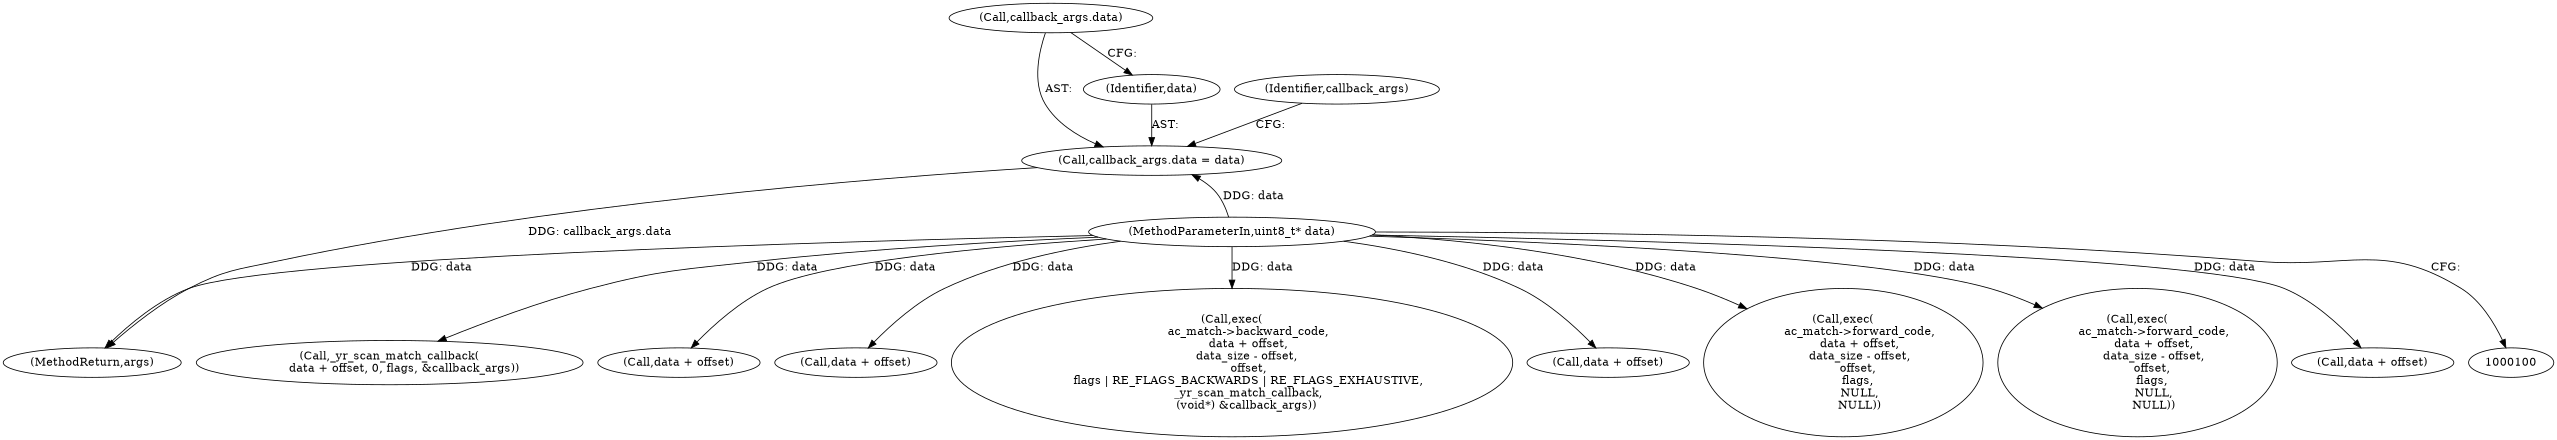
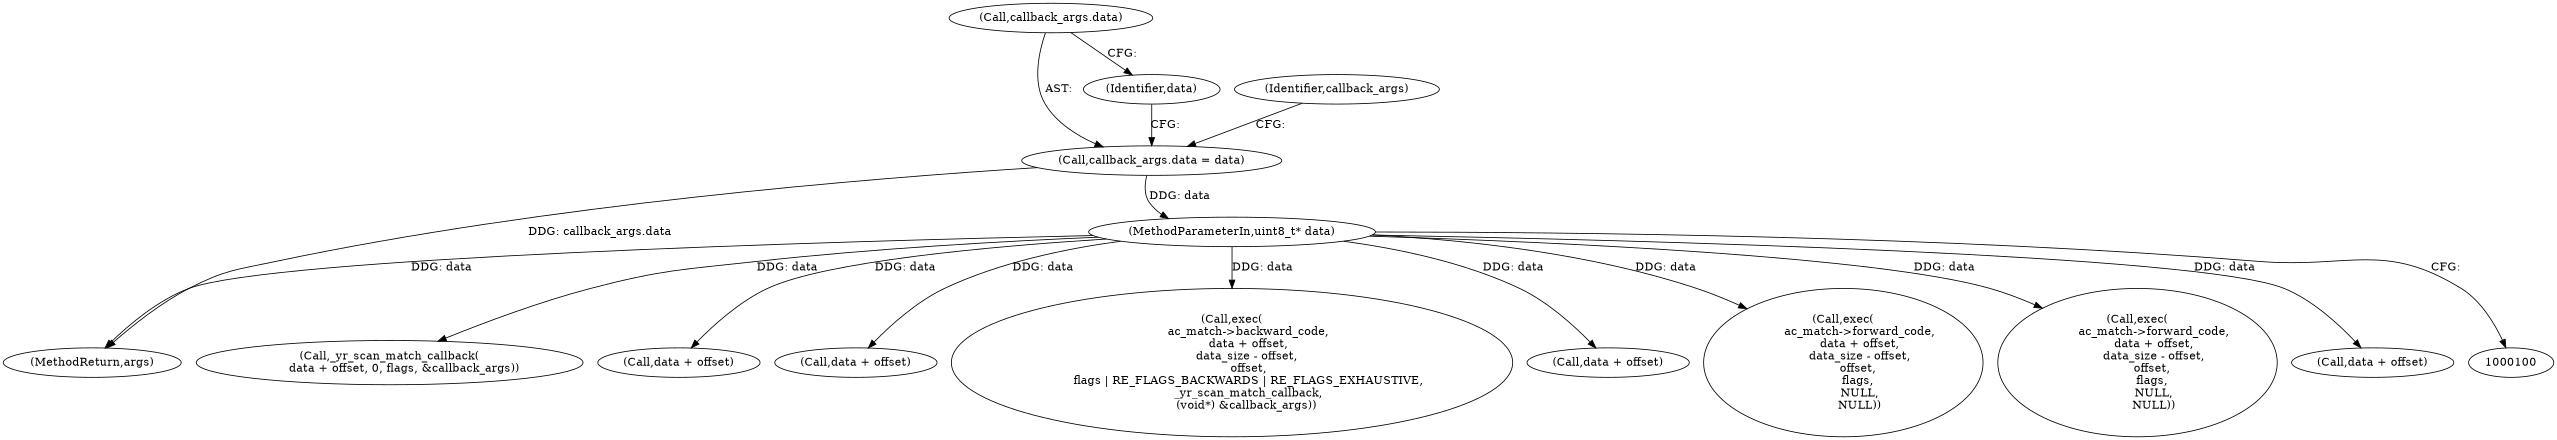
(1167, 125) -> (1167, 125)
(1218, 195) -> (1147, 198)
